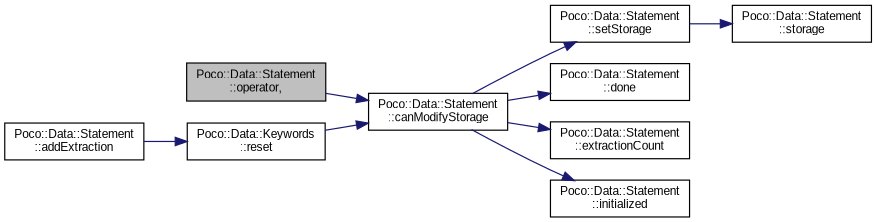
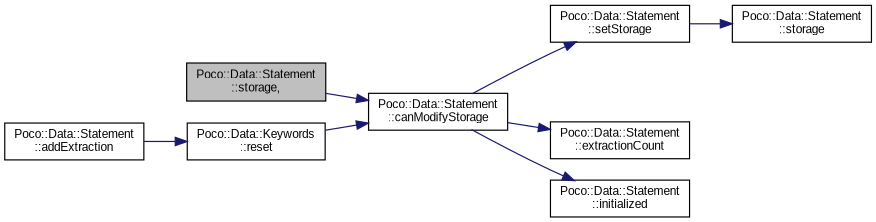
(256, 82) -> (256, 82)
(620, 82) -> none
